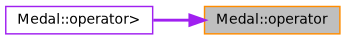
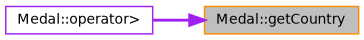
(272, 20) -> (282, 20)
